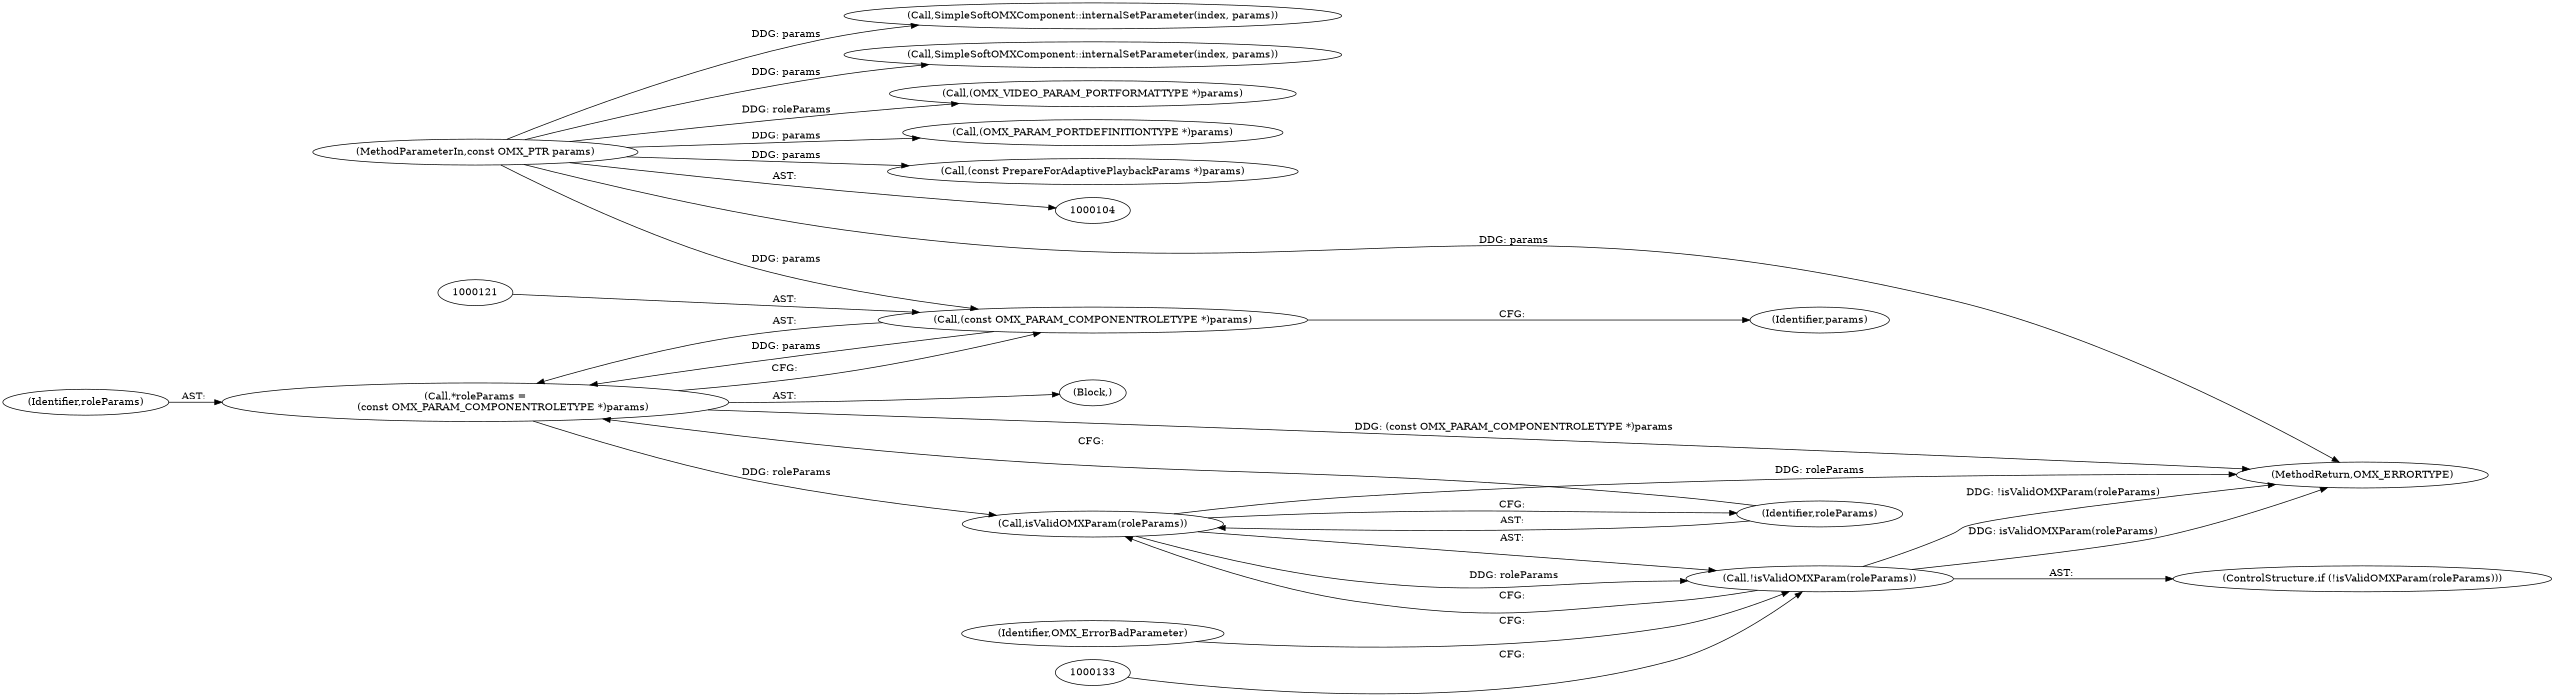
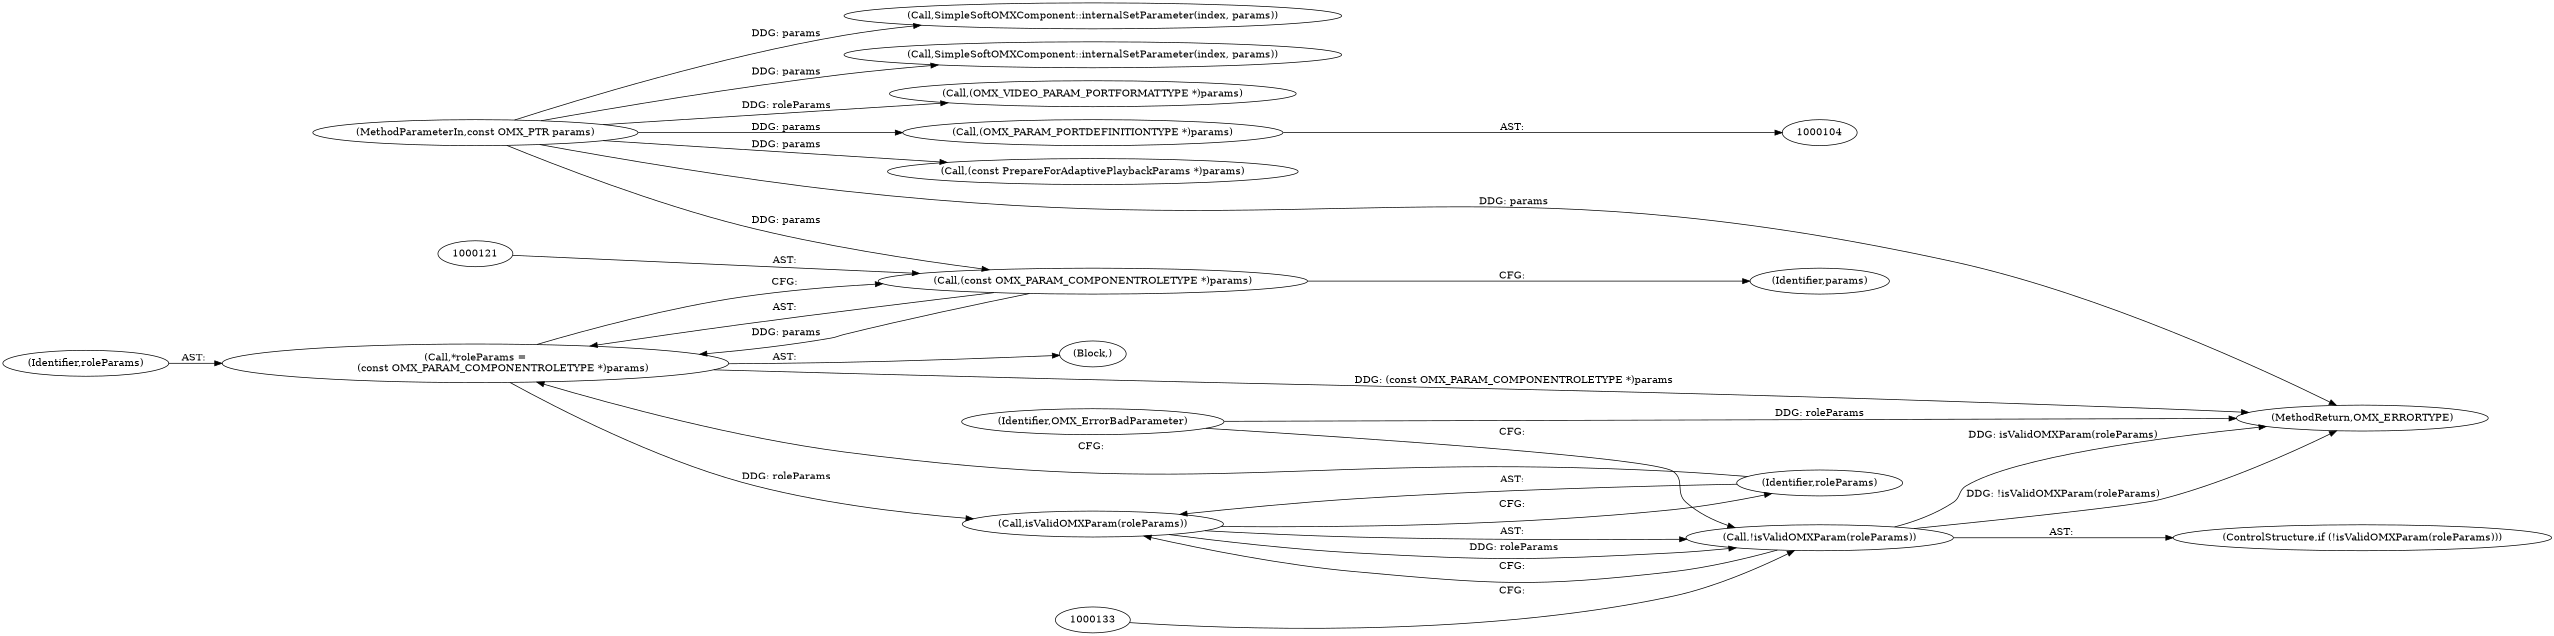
(809, 188) -> (1529, 133)
(1701, 481) -> (1727, 420)
